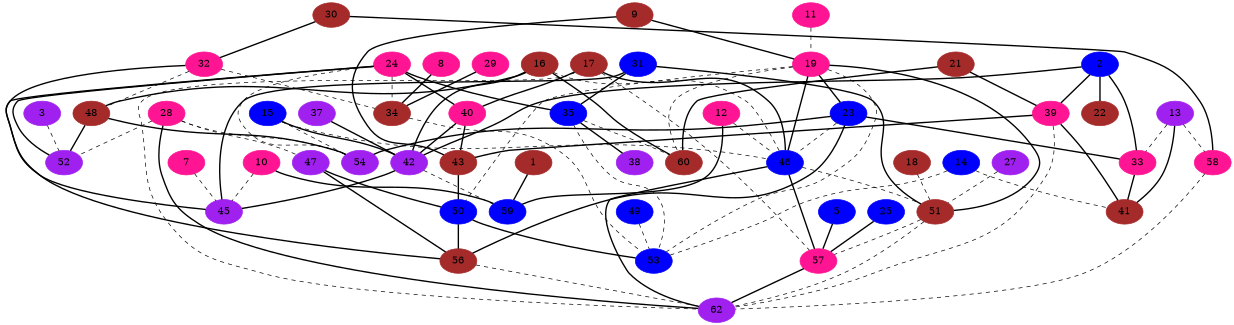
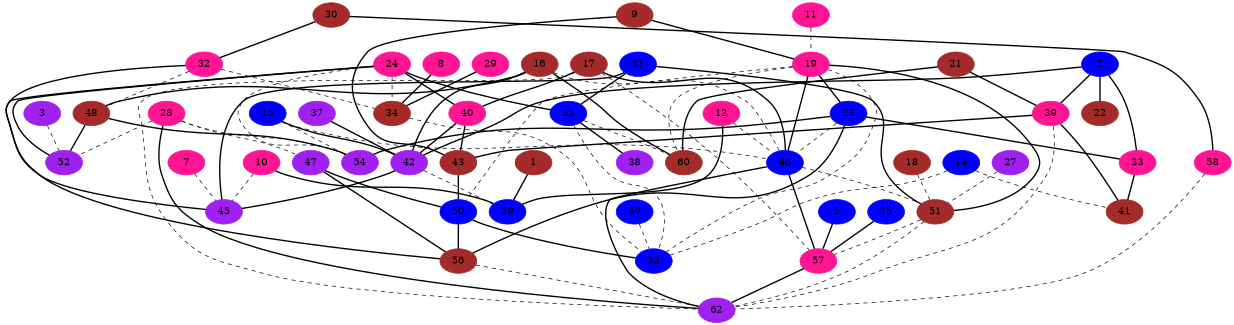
(1175, 113) -> none
